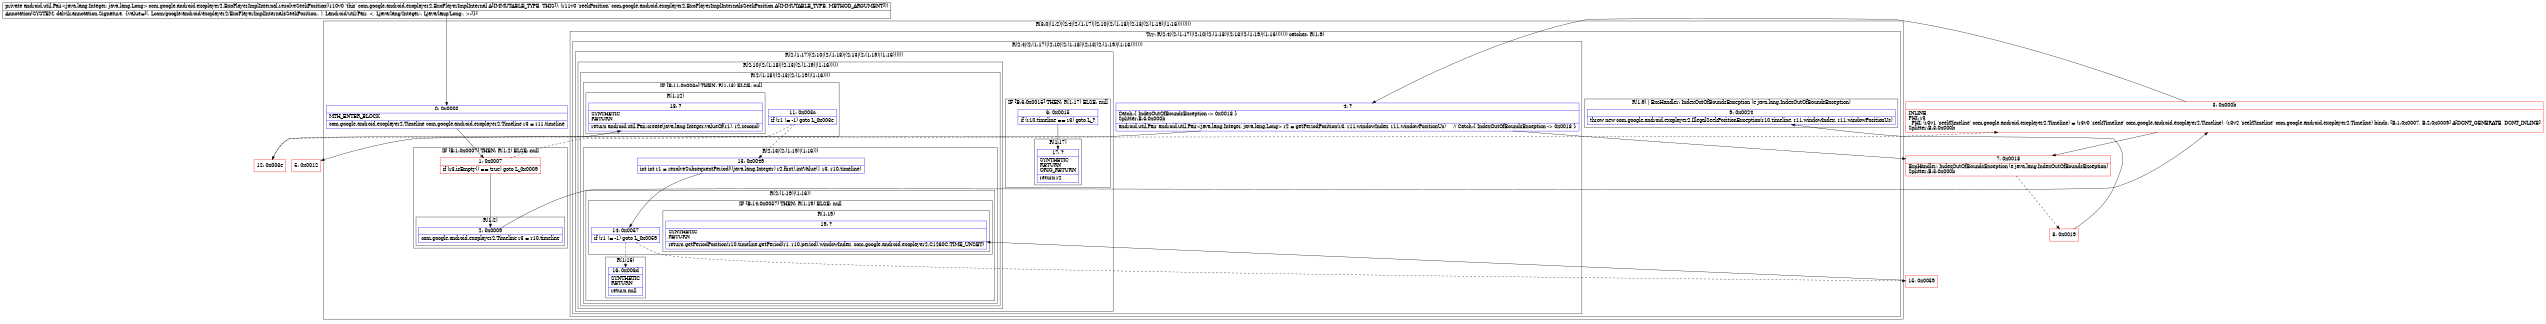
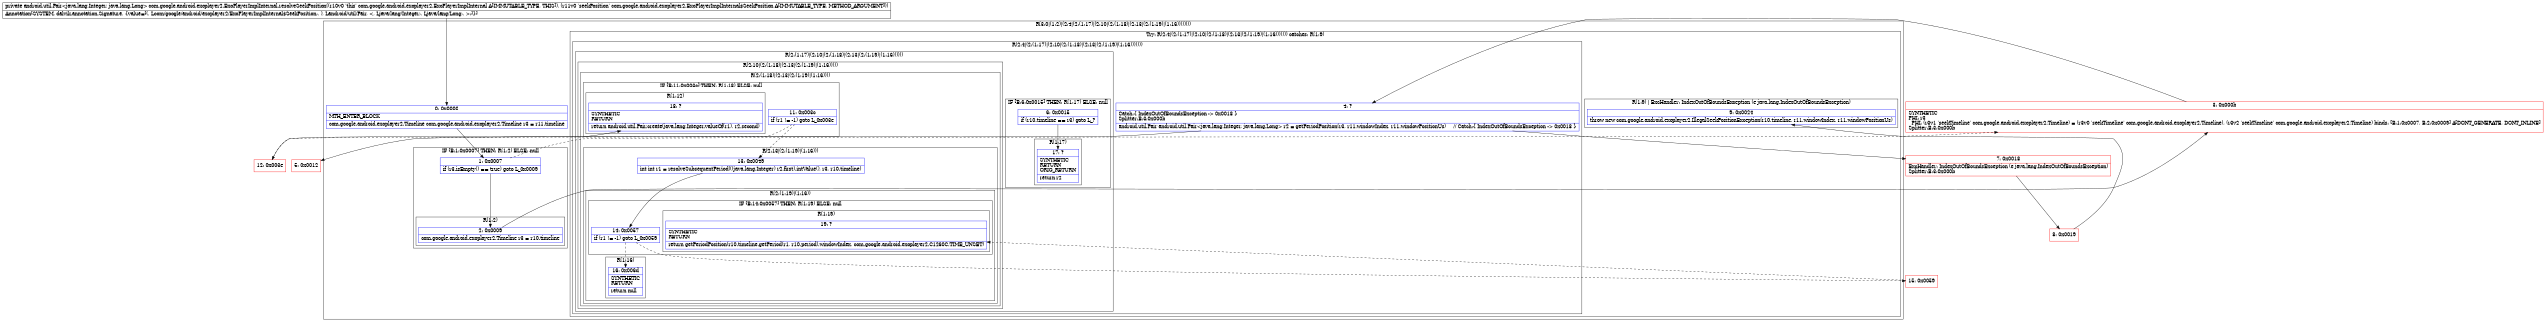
(1918, 113) -> (1923, 113)
(2106, 144) -> none
(490, 166) -> (490, 166)
(2037, 201) -> (2037, 201)
(1448, 261) -> (1448, 261)
